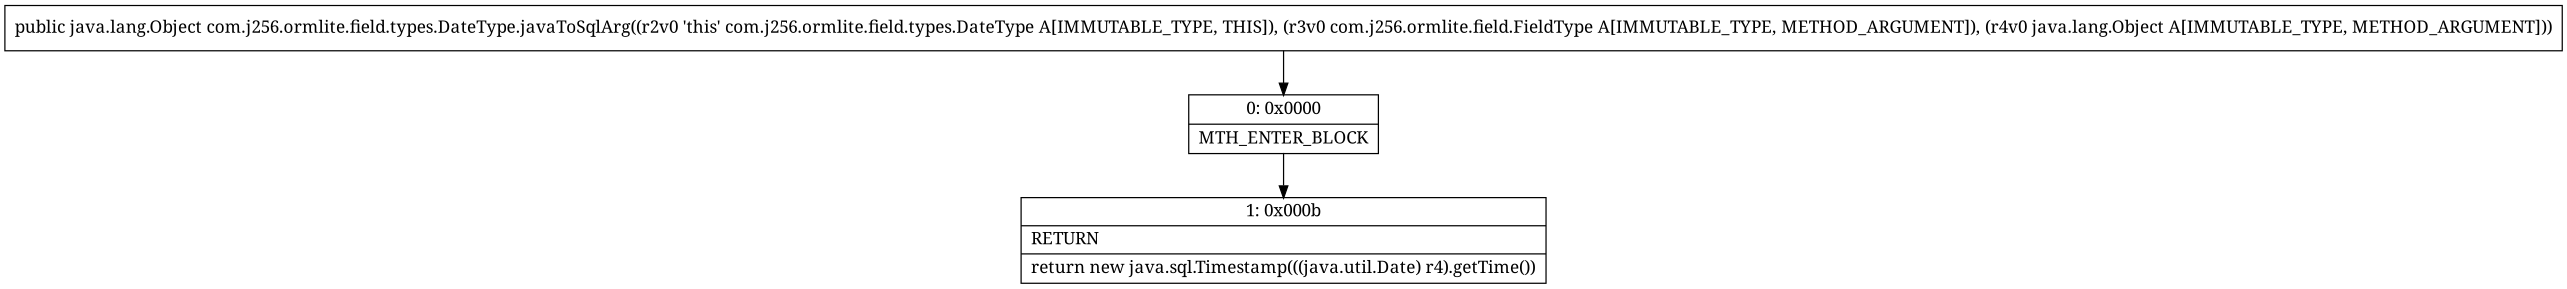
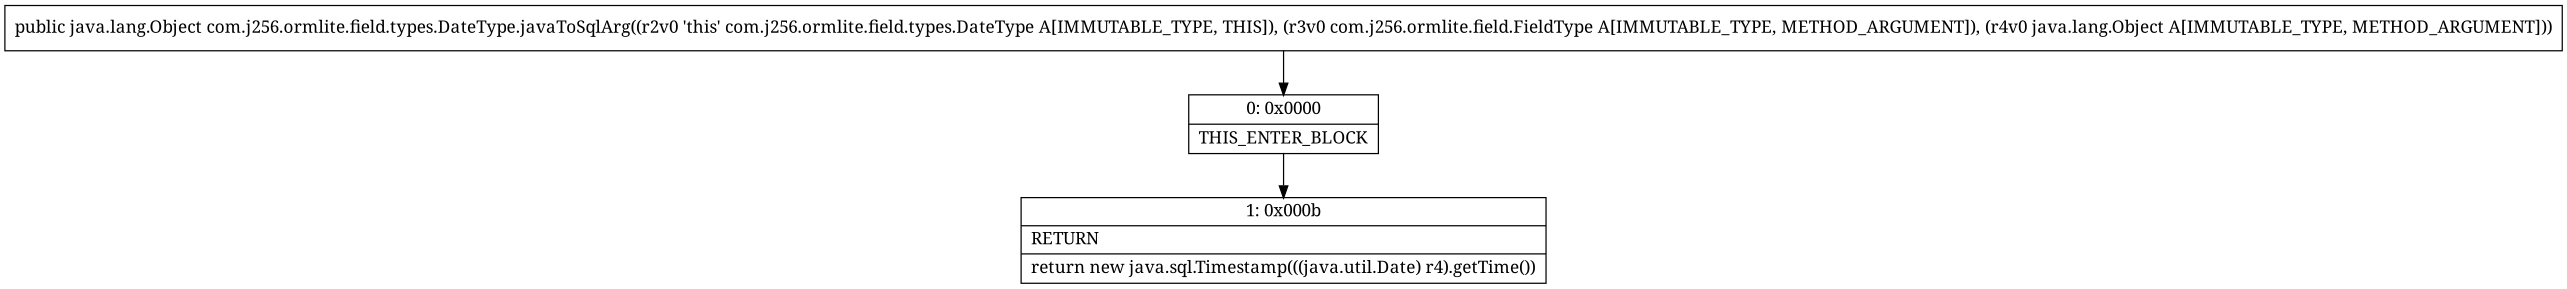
(1284, 138) -> (1284, 138)
